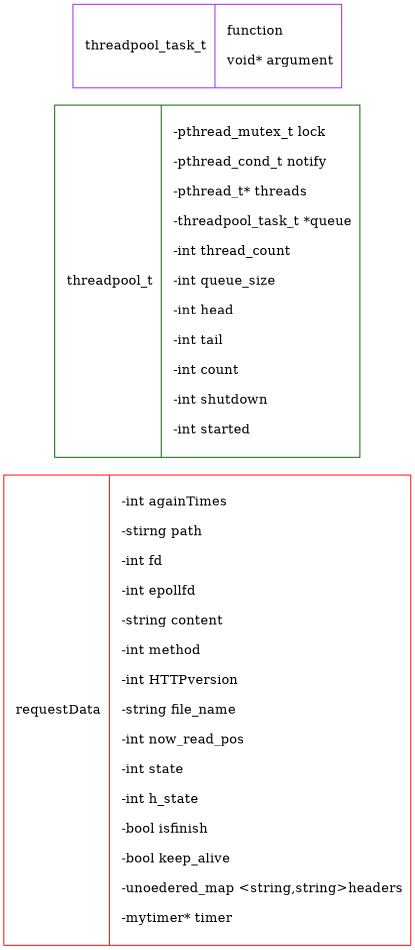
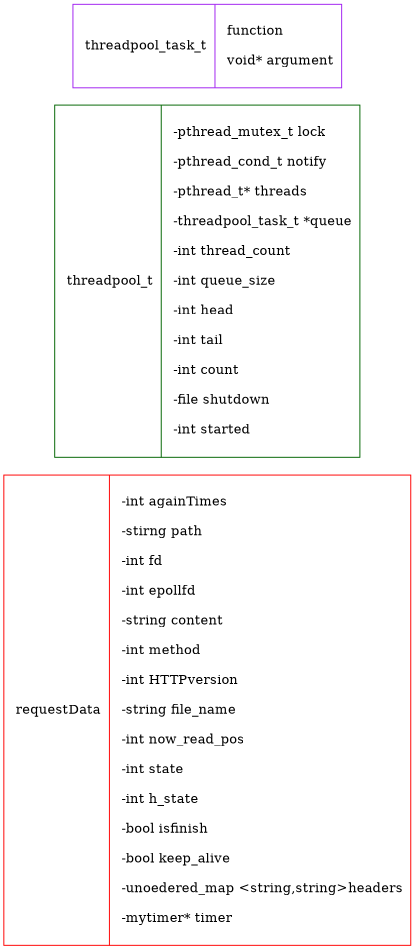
(218, 400) -> (220, 400)
